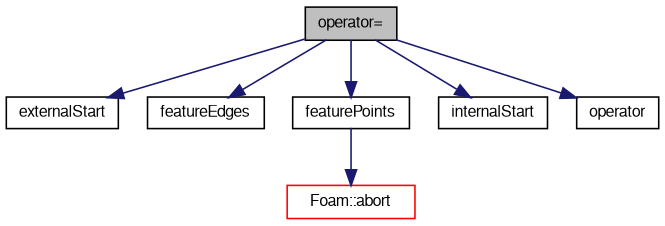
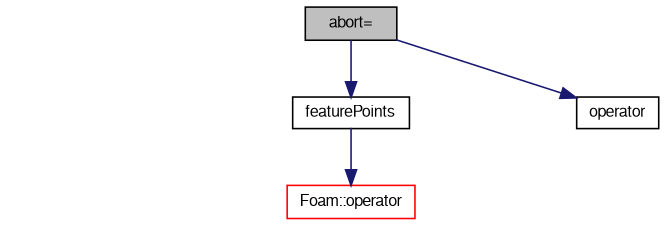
(351, 24) -> (351, 24)
(62, 113) -> none
(206, 113) -> none
(493, 113) -> none
(351, 202) -> (351, 202)
